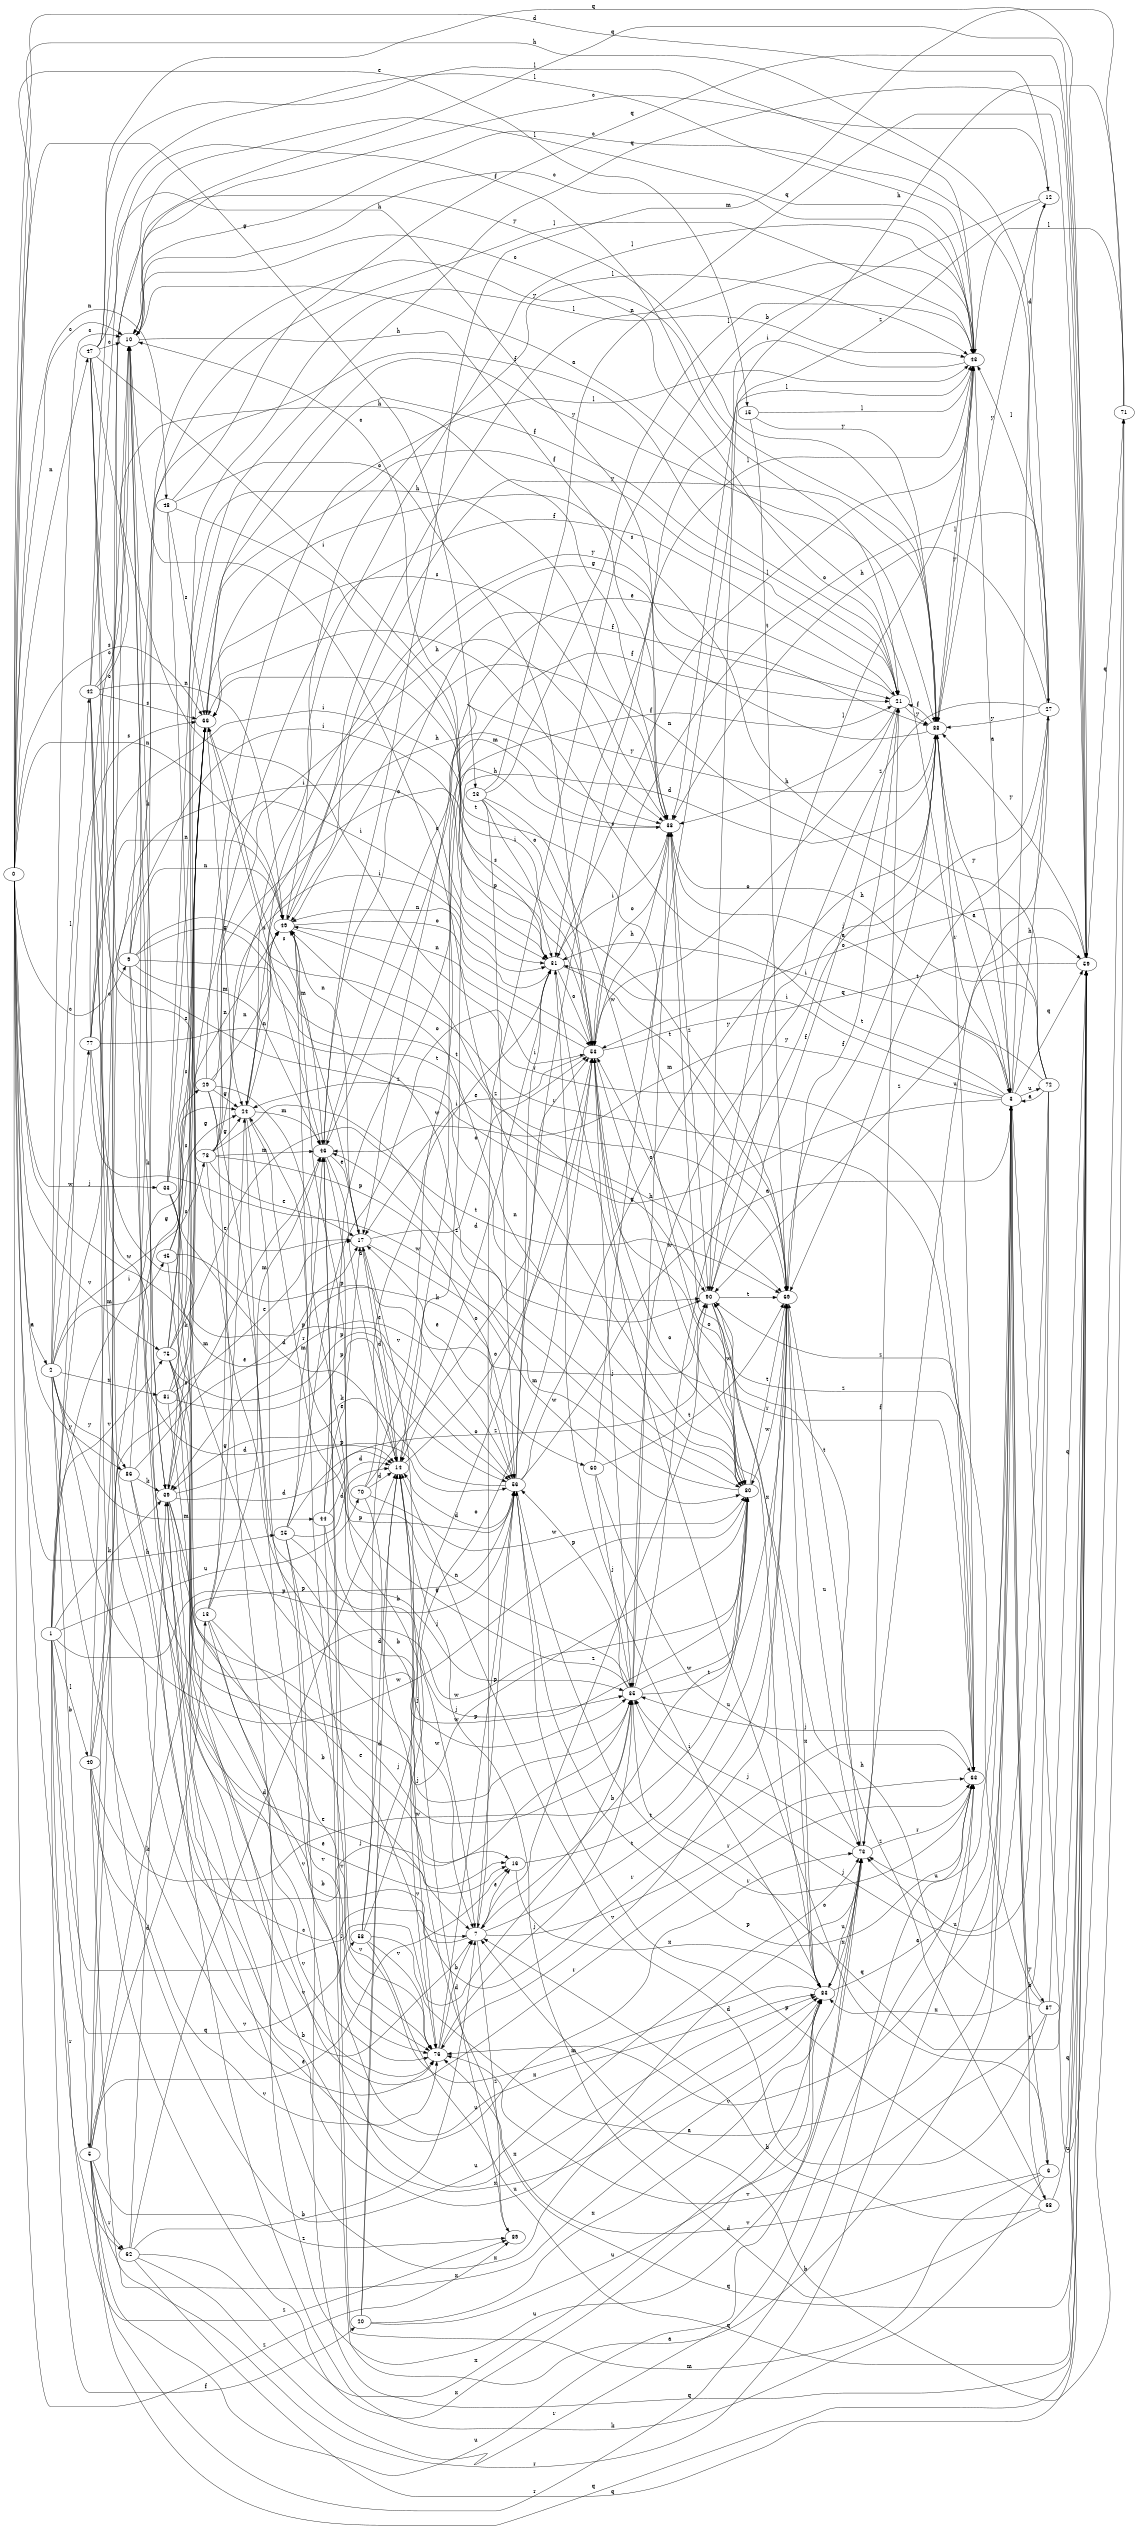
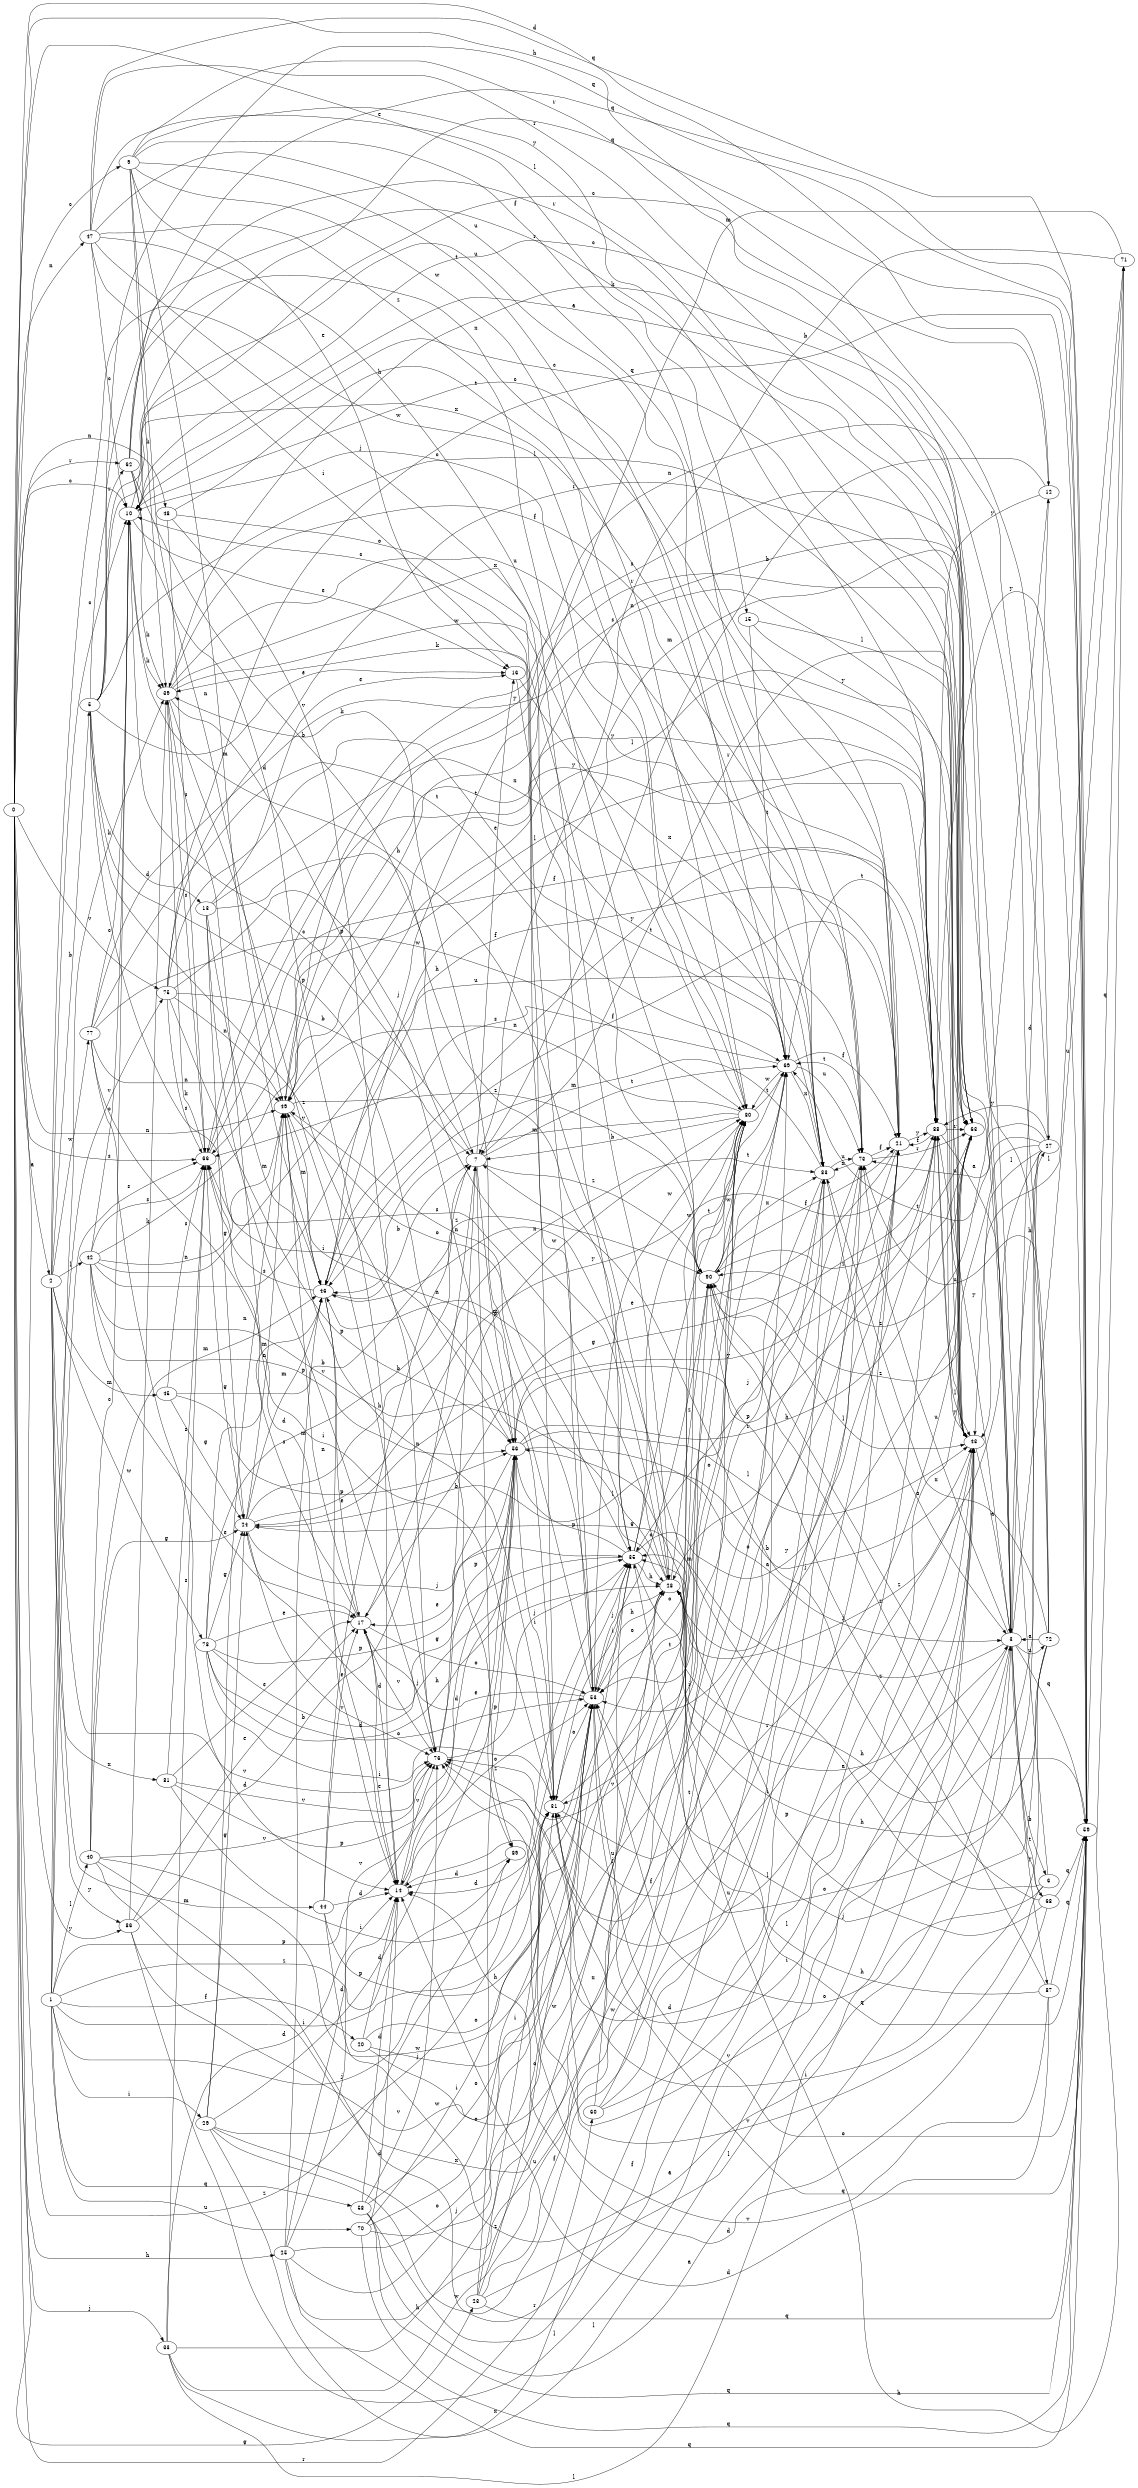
(980, 55) -> none
(670, 826) -> (670, 1586)
